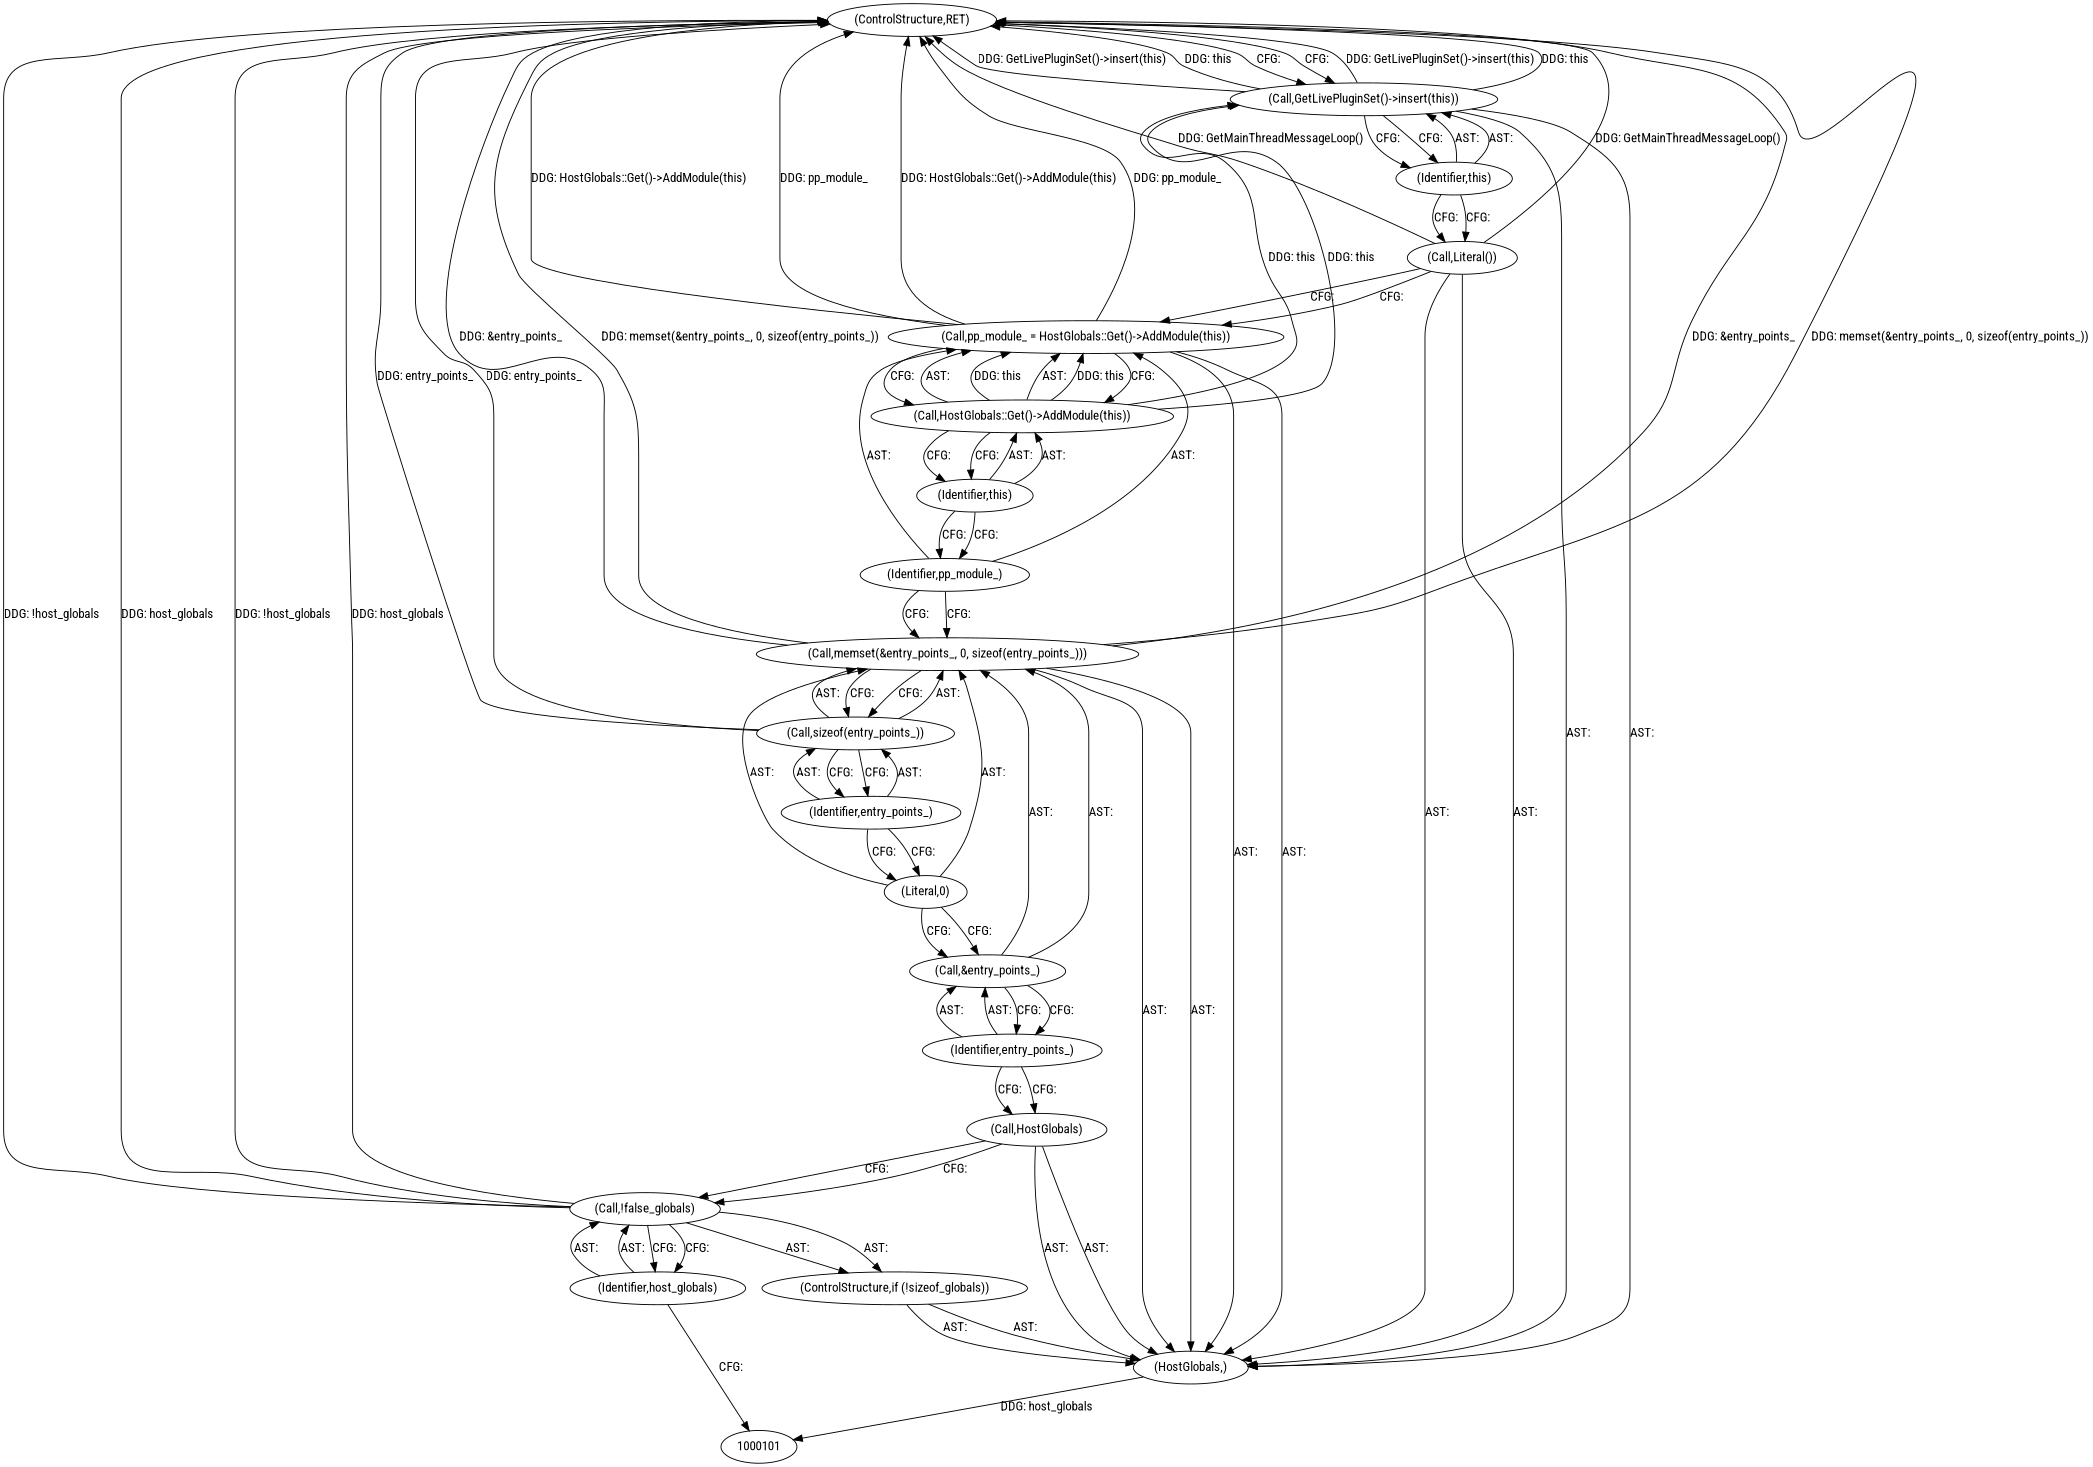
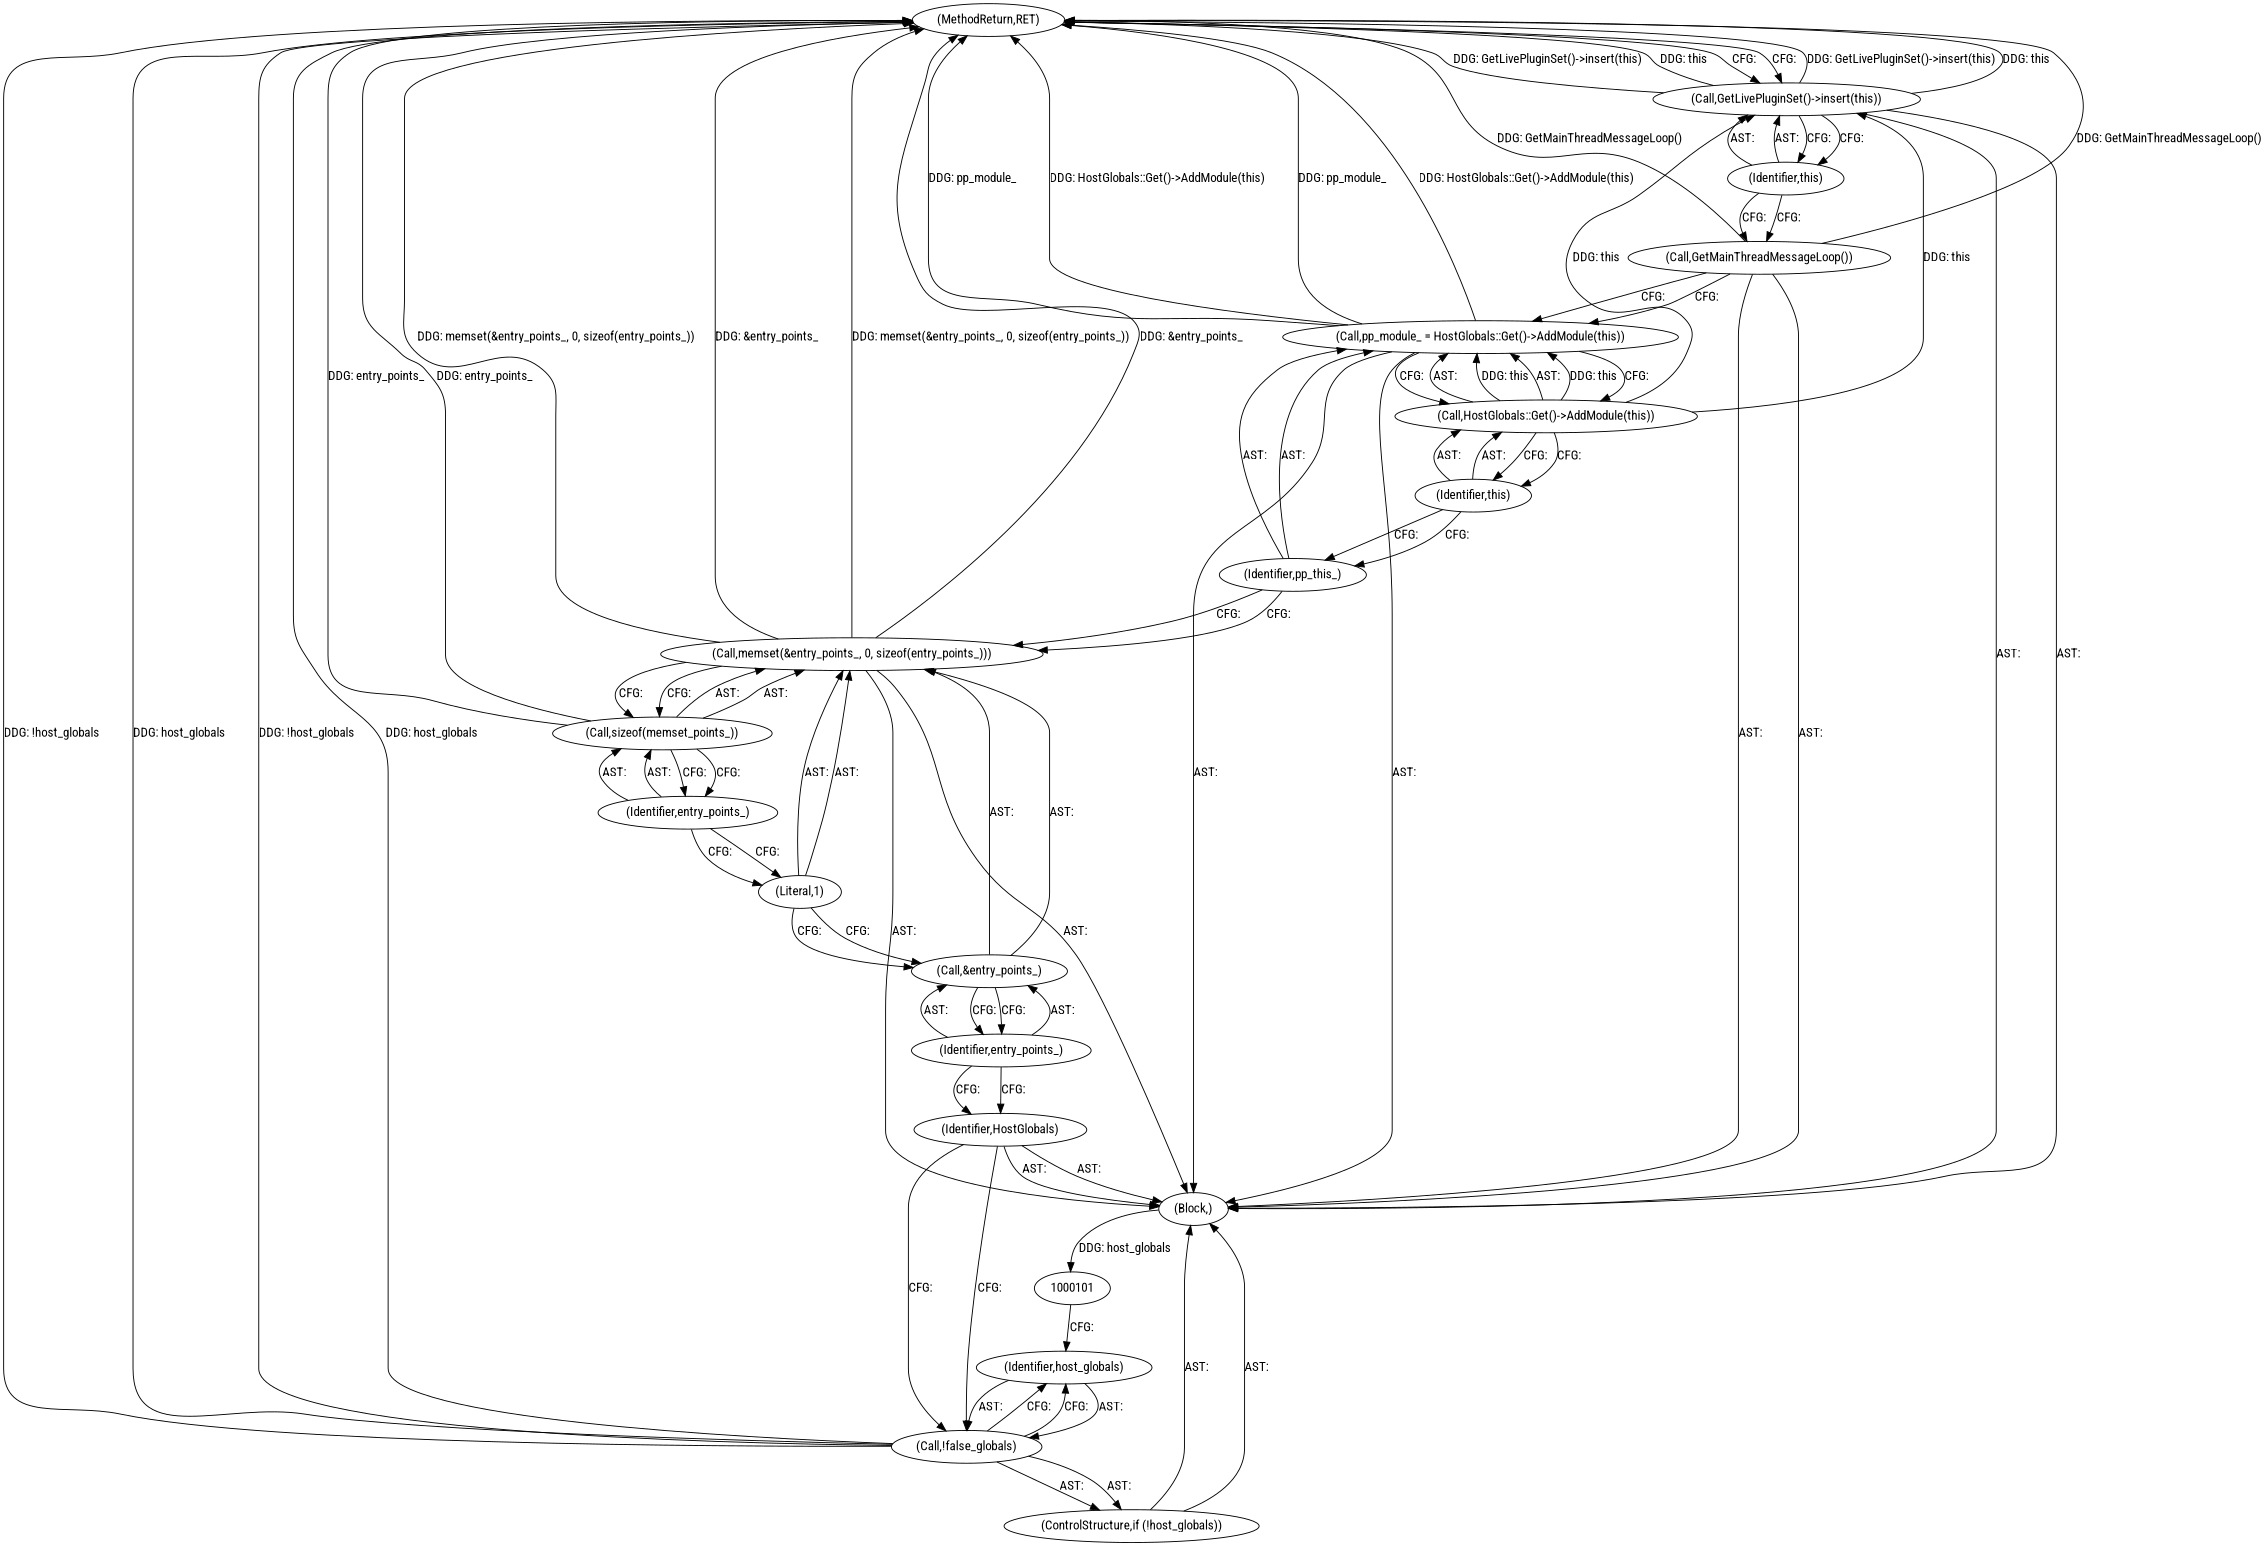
(912, 20) -> (989, 20)
(1462, 258) -> (1759, 258)
(945, 575) -> (1293, 575)
(856, 733) -> (662, 733)
(926, 892) -> (800, 892)
(1037, 1130) -> (1000, 1130)
(895, 1288) -> (1132, 1526)
(706, 1364) -> (1069, 1323)
(1191, 1368) -> (1194, 1209)
